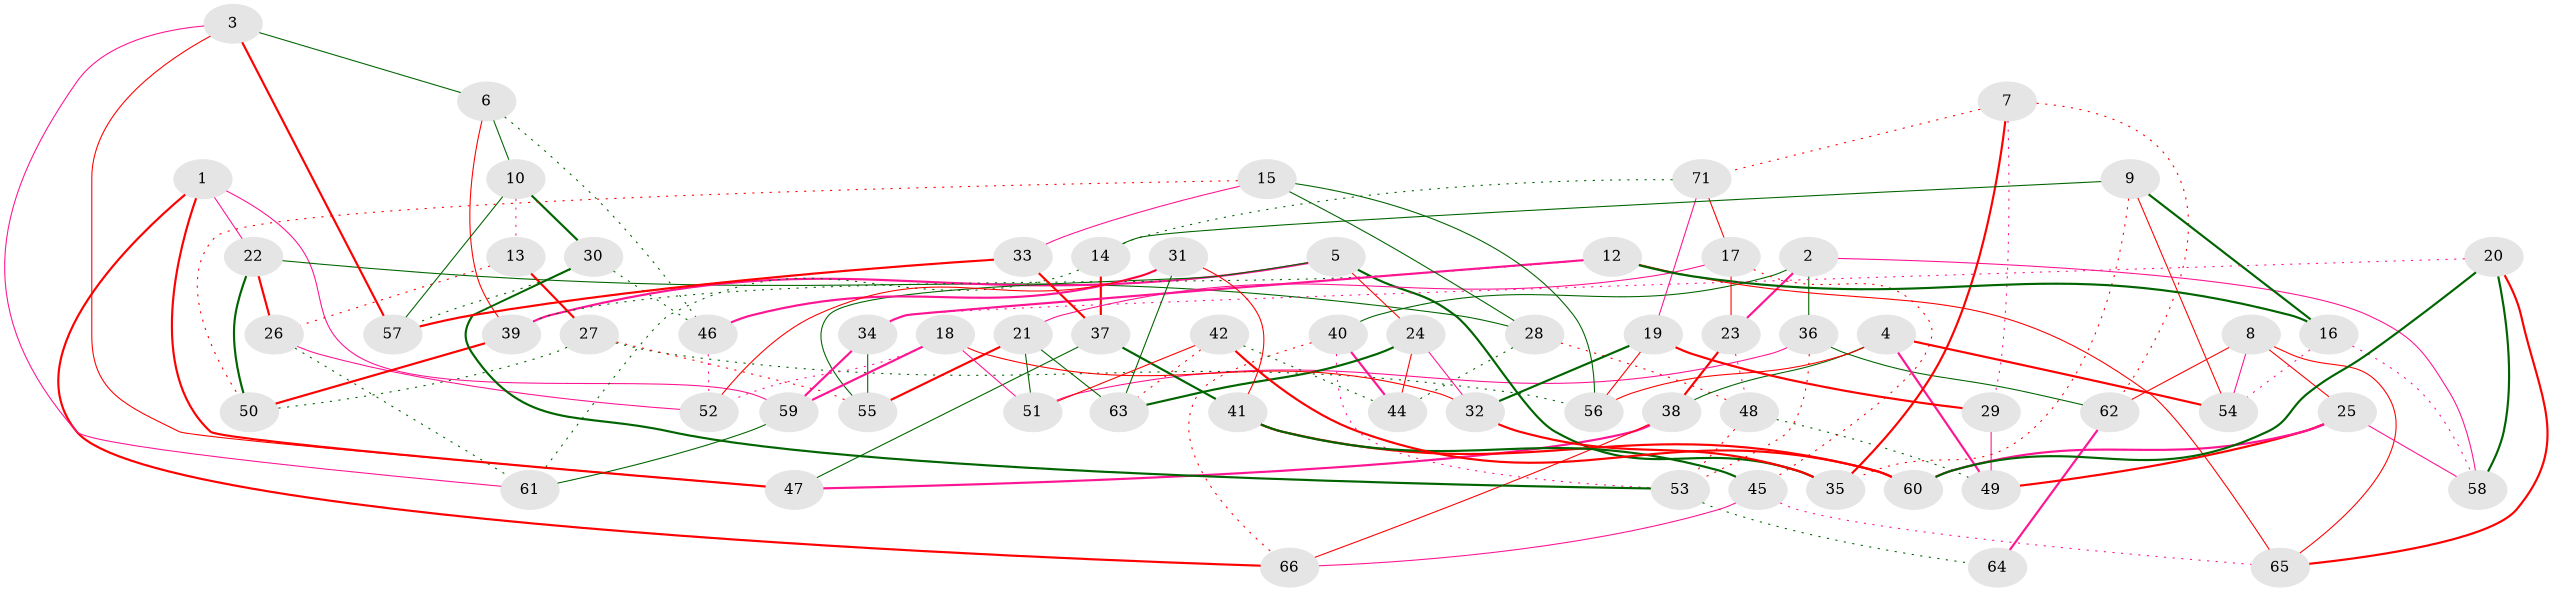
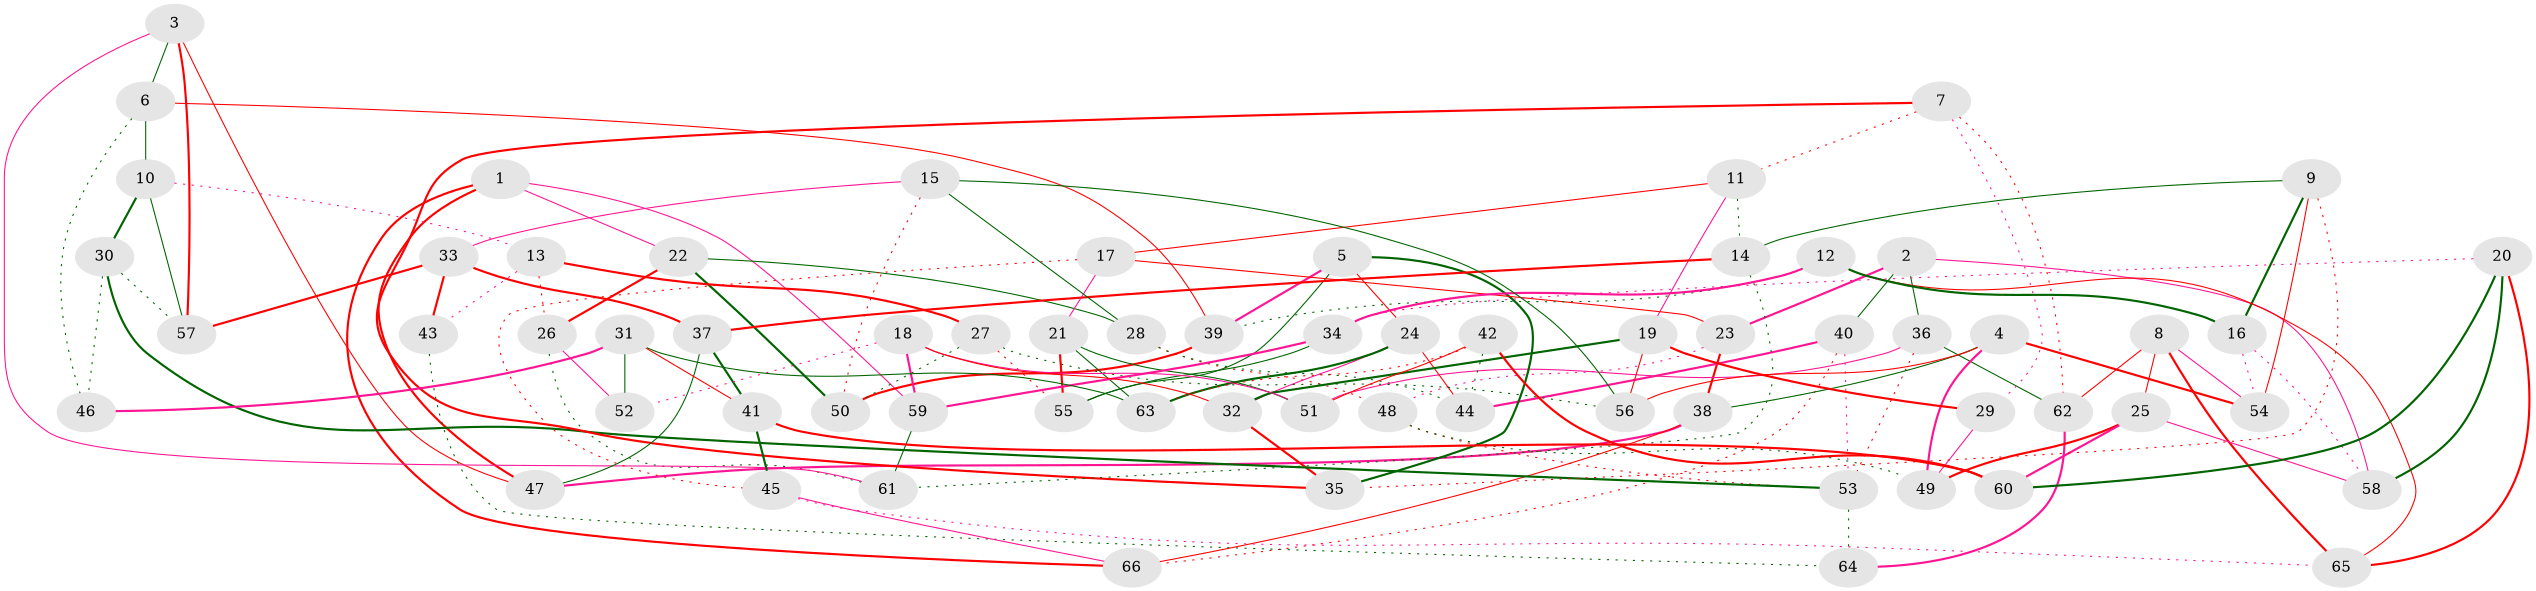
(1702, 179) -> (1736, 179)
(821, 313) -> (625, 373)
none -> (428, 335)
(709, 373) -> none
(2395, 428) -> (2241, 457)
